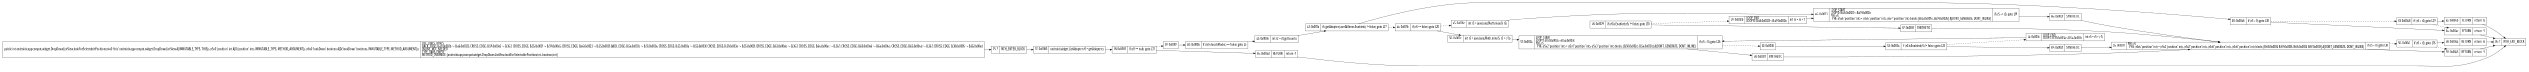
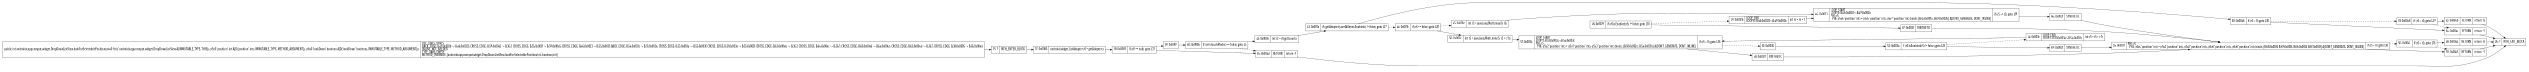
none -> (1247, 50)
